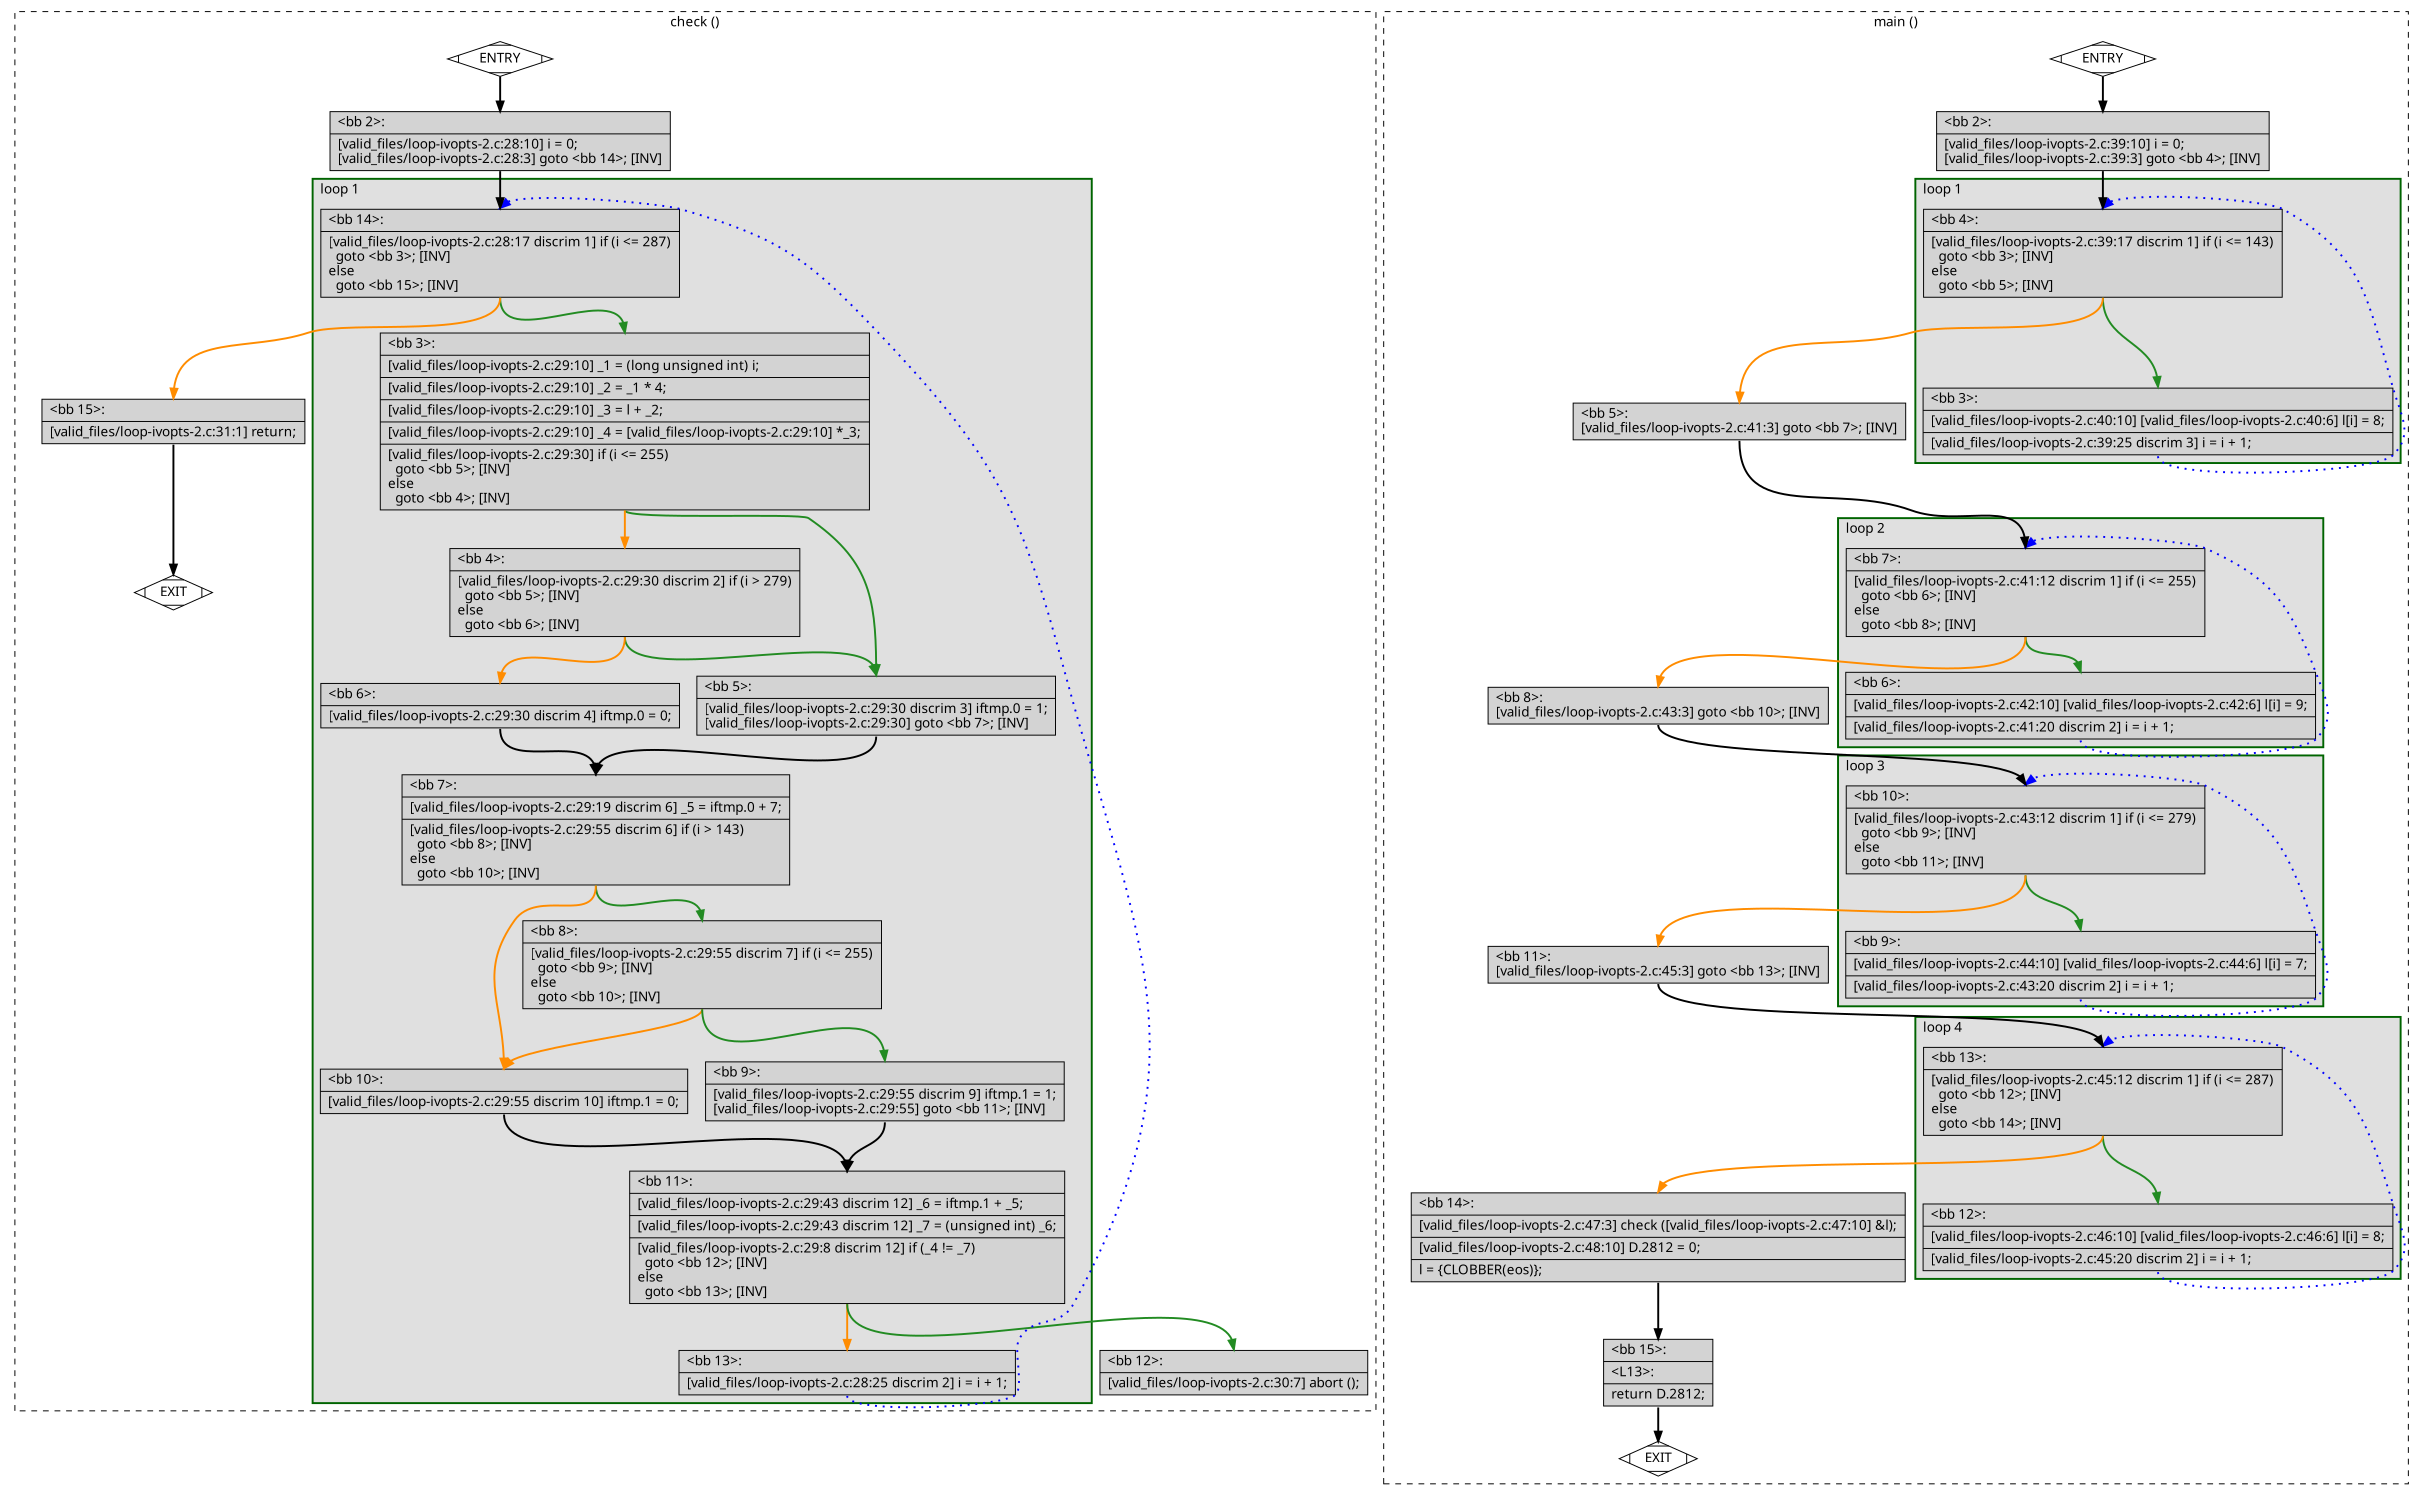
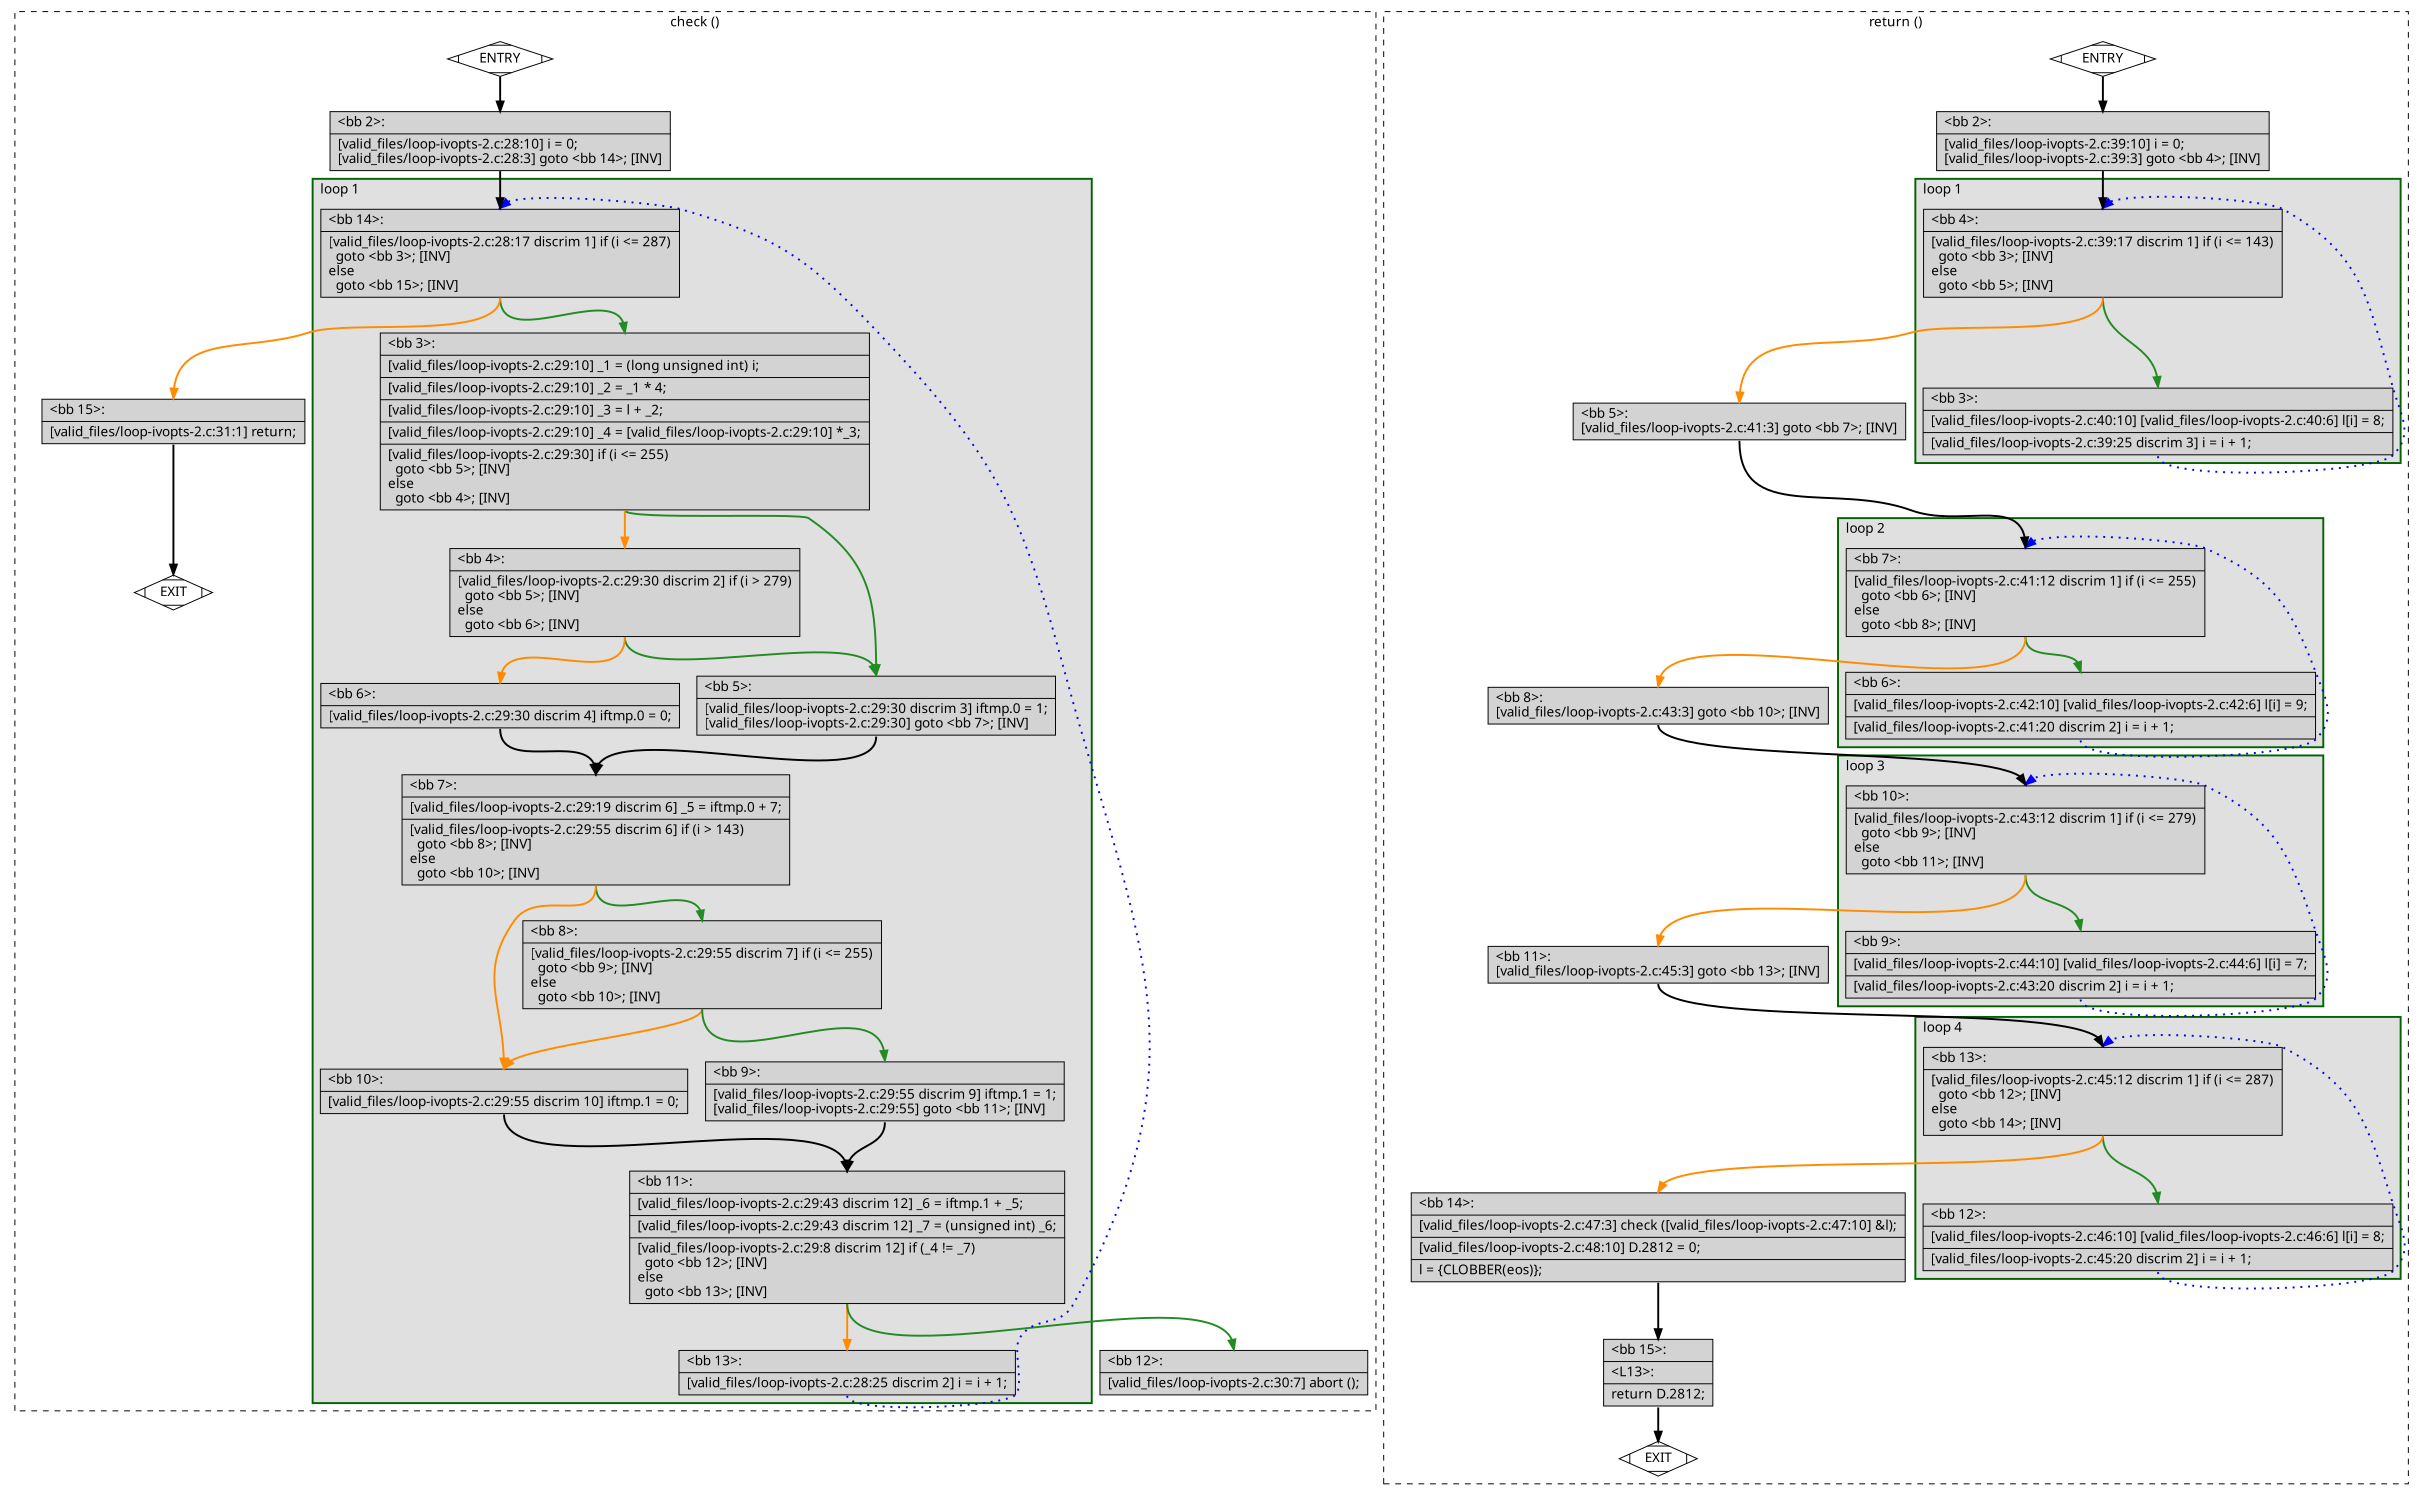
(1896, 23) -> (1896, 23)
